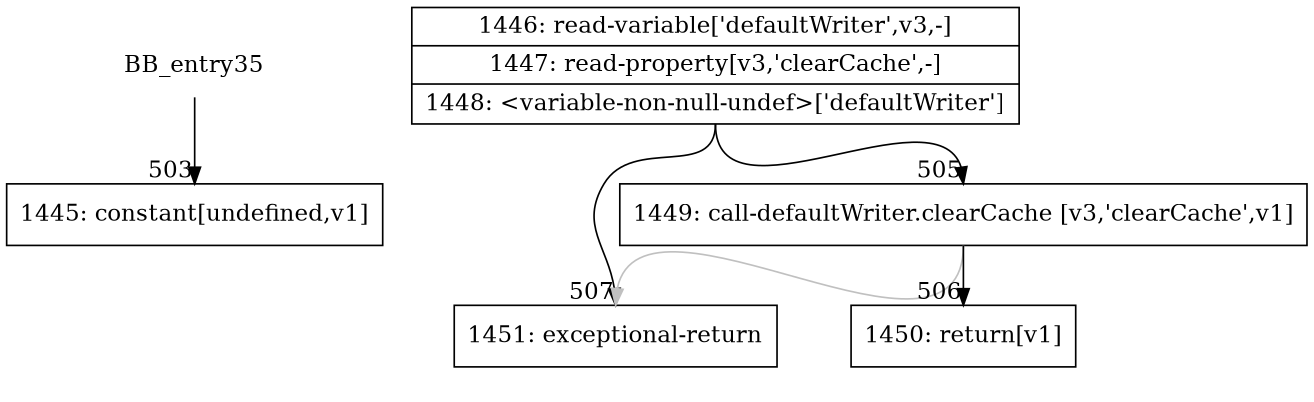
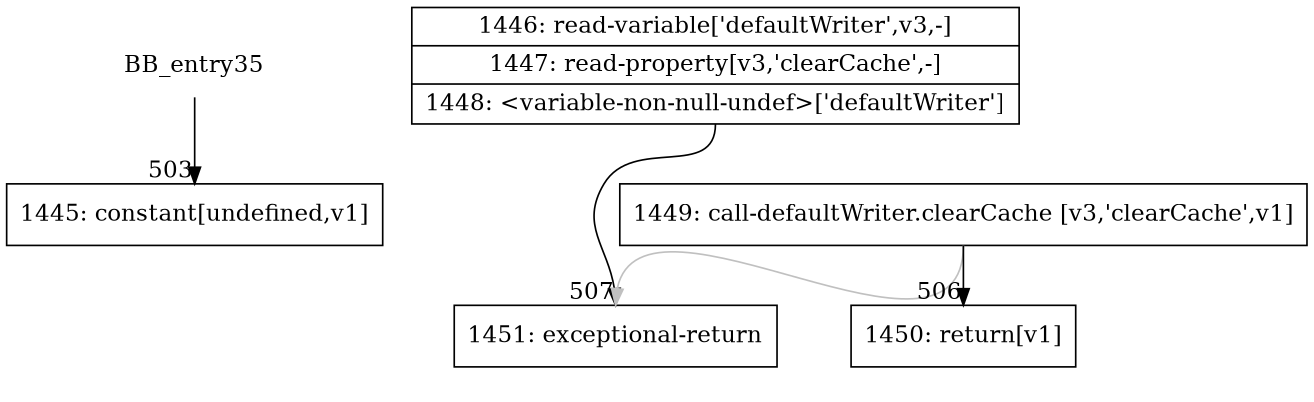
(831, 156) -> none
